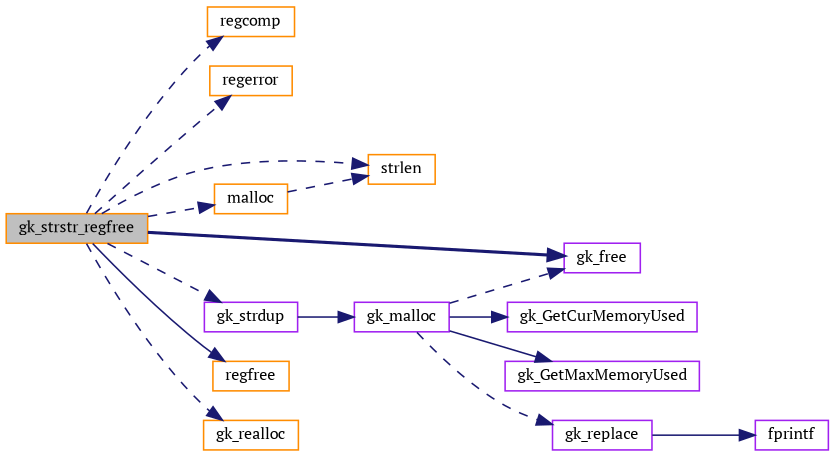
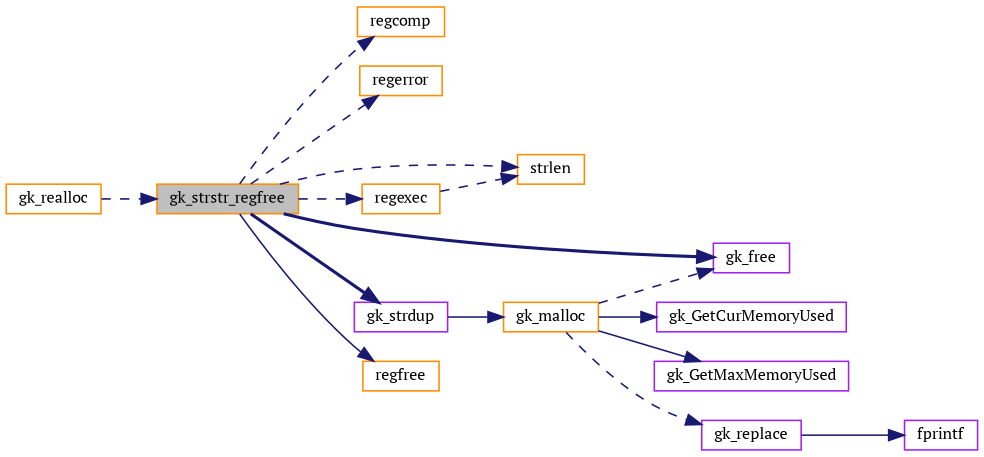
(251, 199) -> (401, 199)
(157, 269) -> (308, 254)
(402, 317) -> (551, 317)
(142, 332) -> (121, 199)
